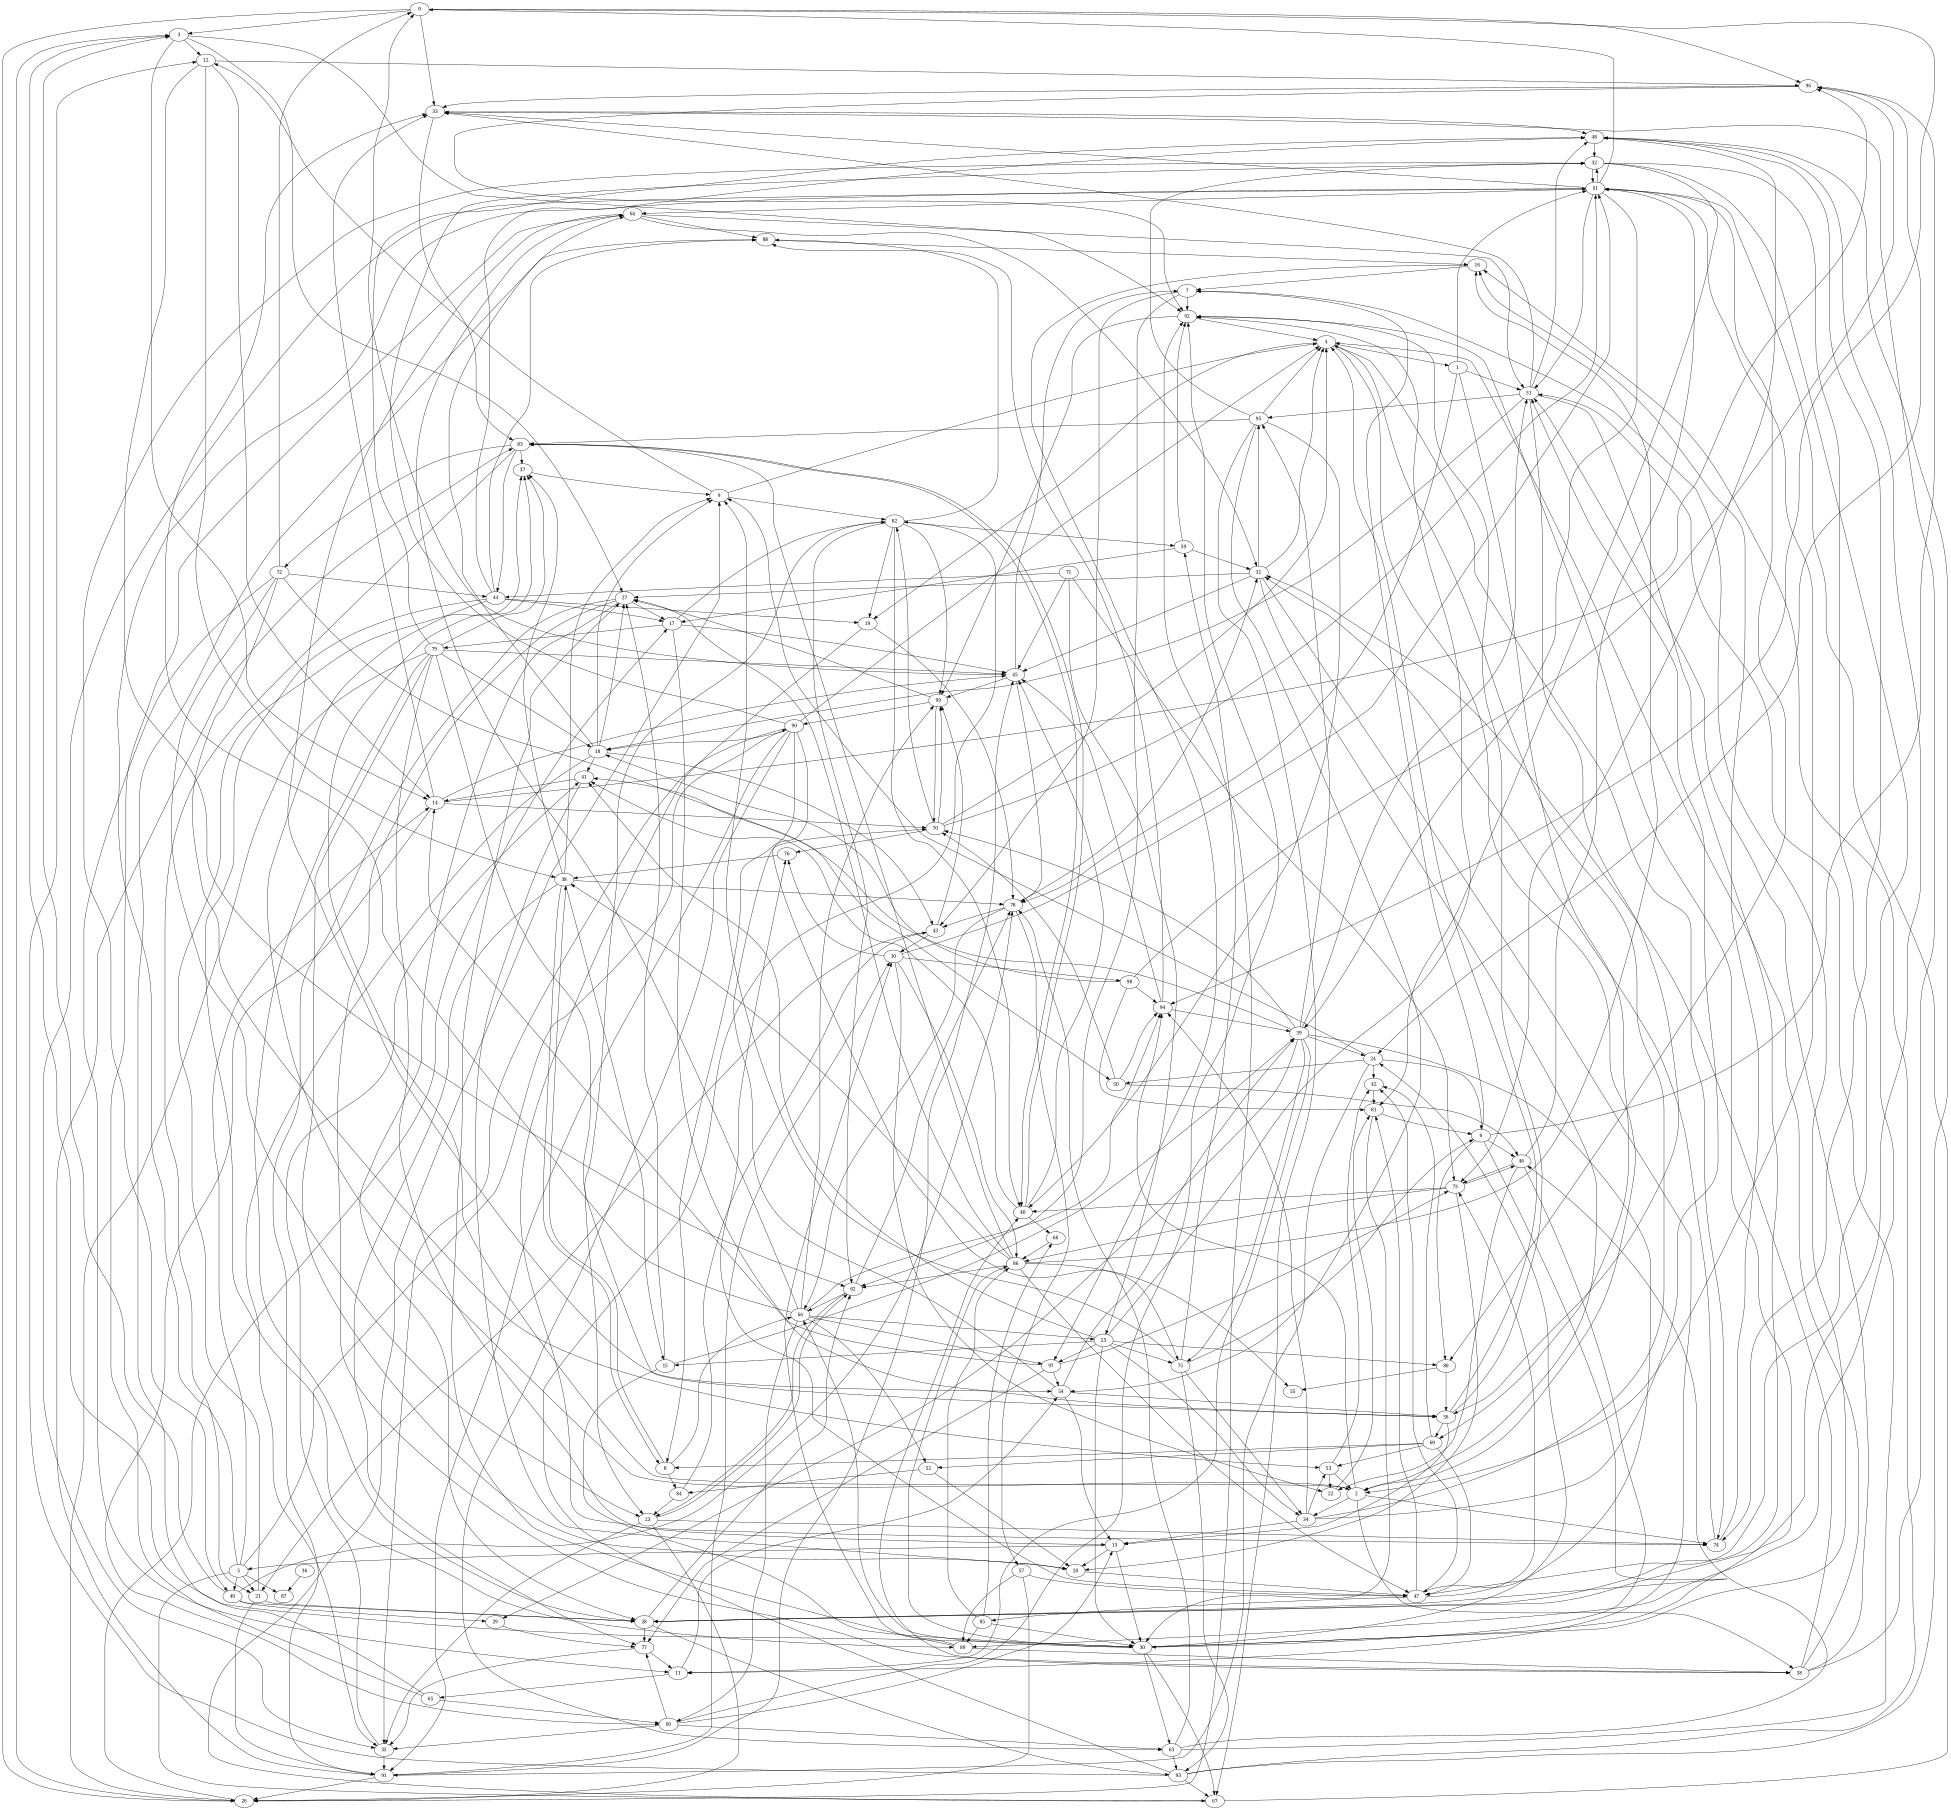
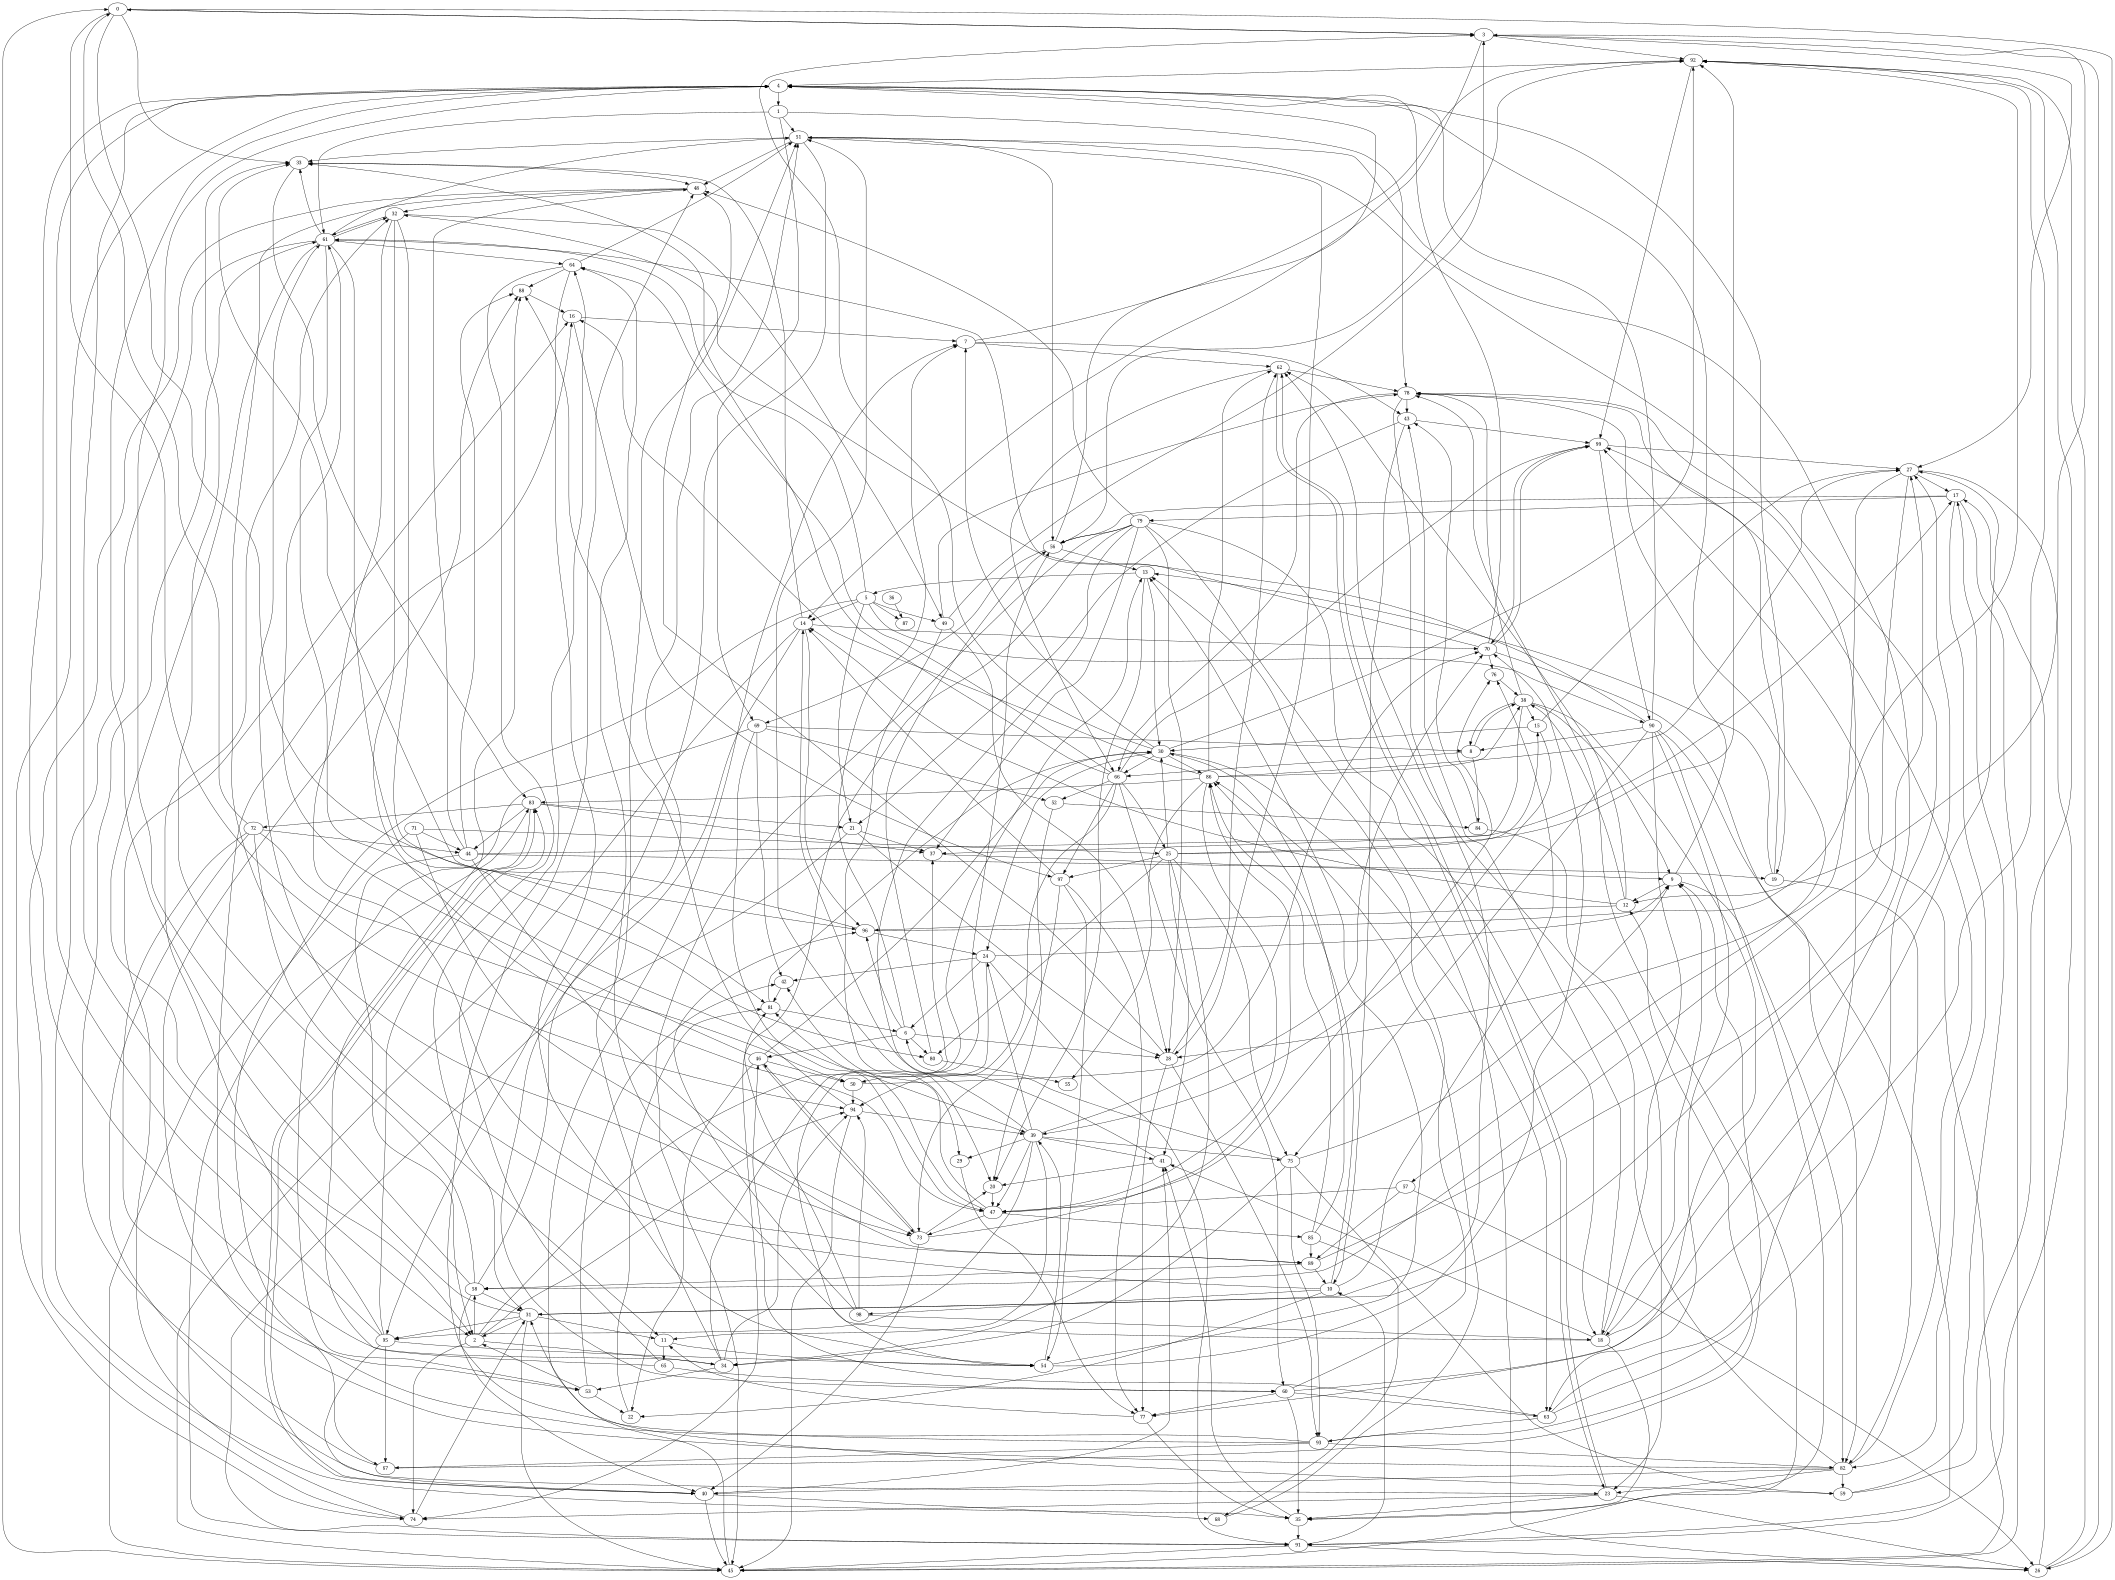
(1087, 25) -> (803, 22)
(882, 571) -> (1912, 1131)
(1328, 1096) -> (804, 1071)
(1189, 1723) -> none
